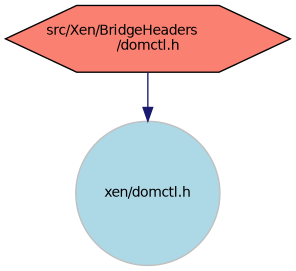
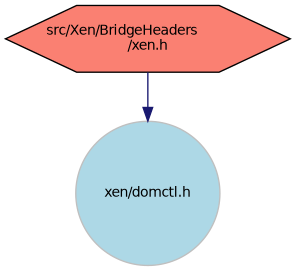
(148, 39) -> (148, 39)
